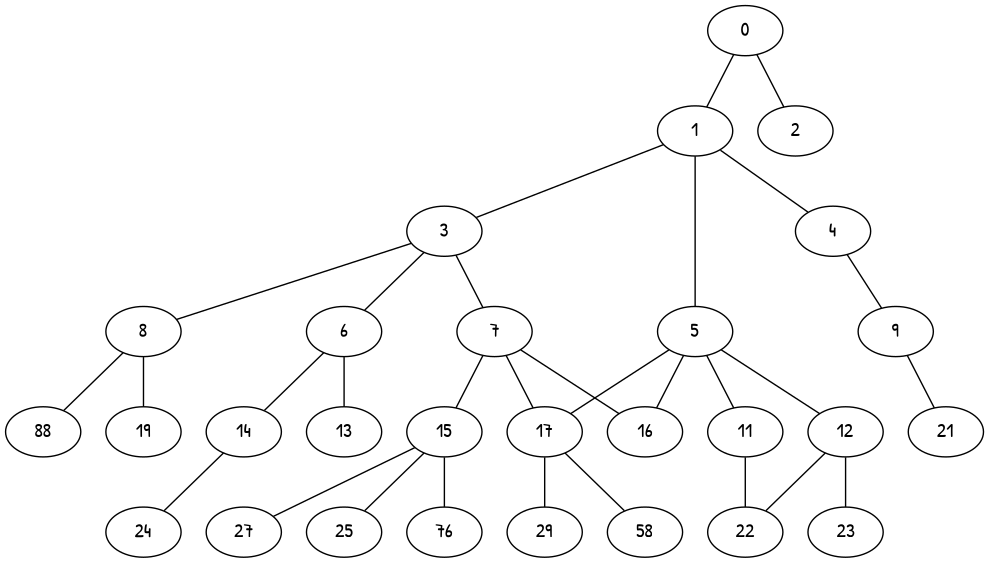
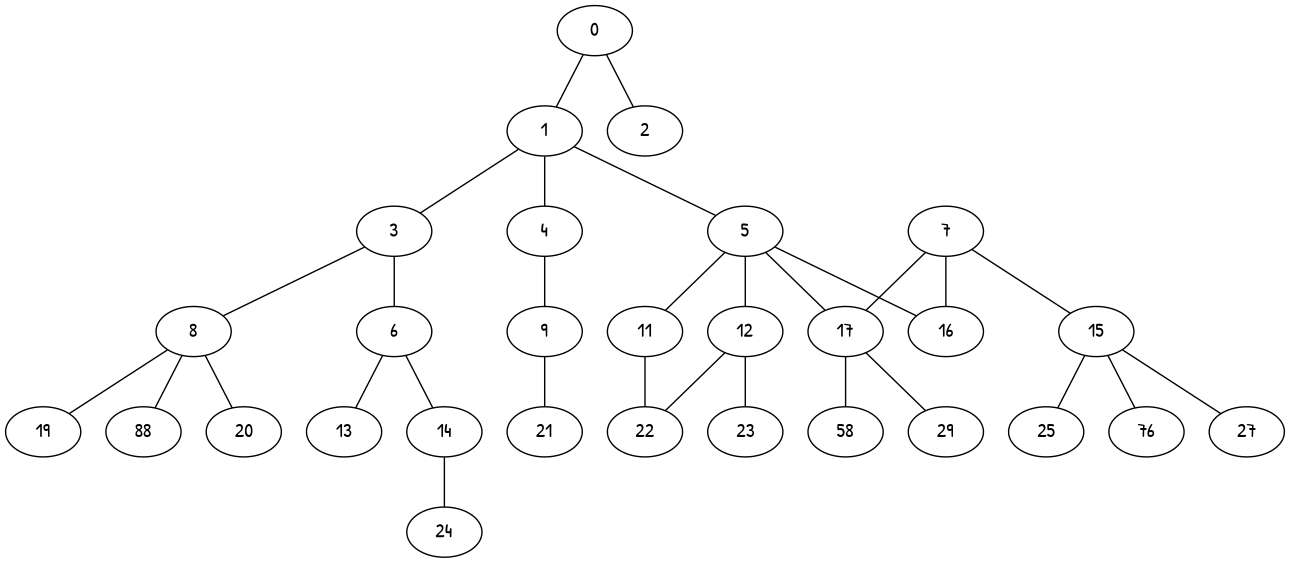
(469, 281) -> none
none -> (244, 432)
